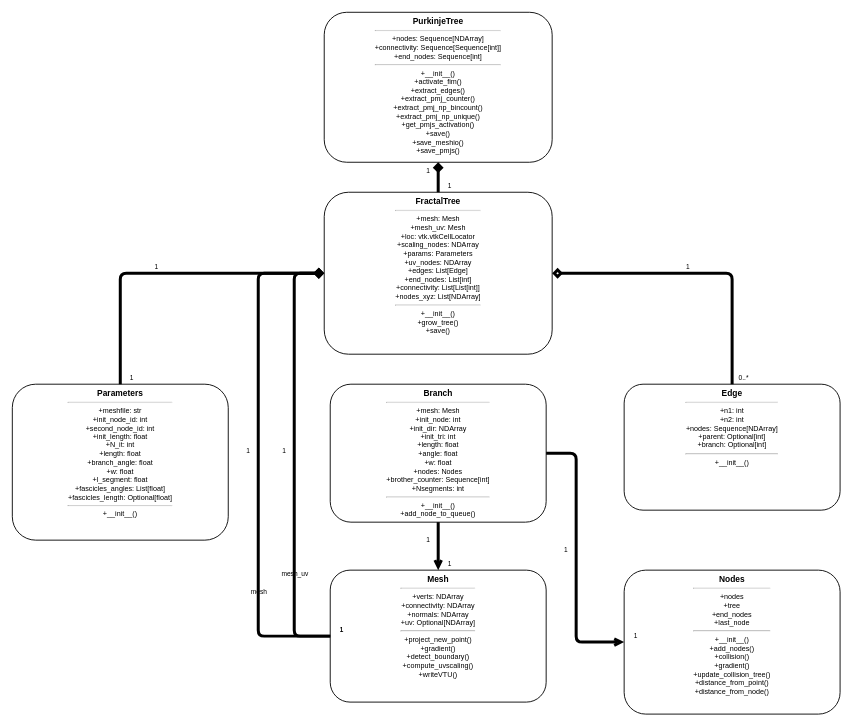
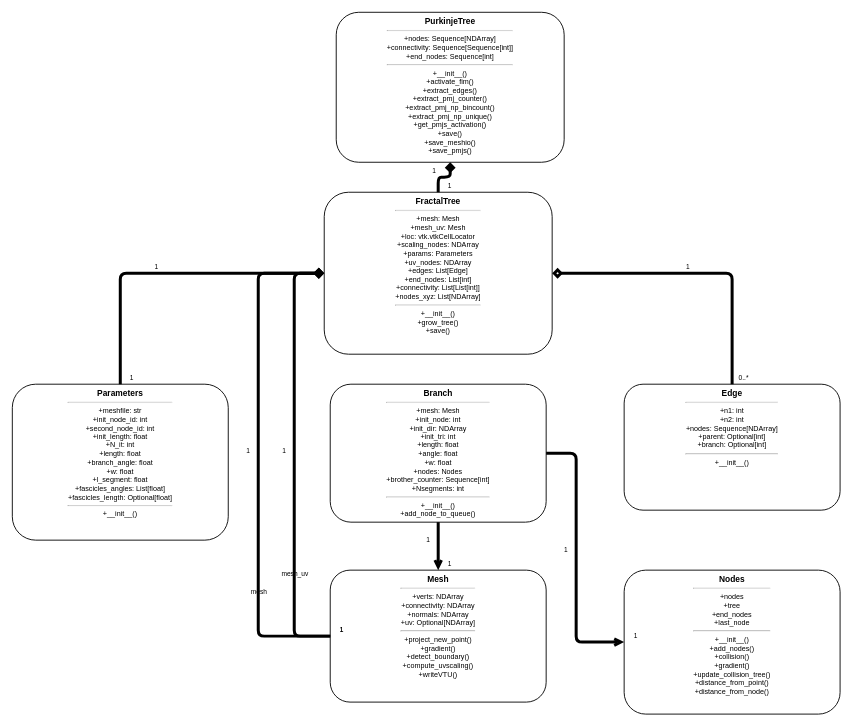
(438, 87) -> (450, 87)
